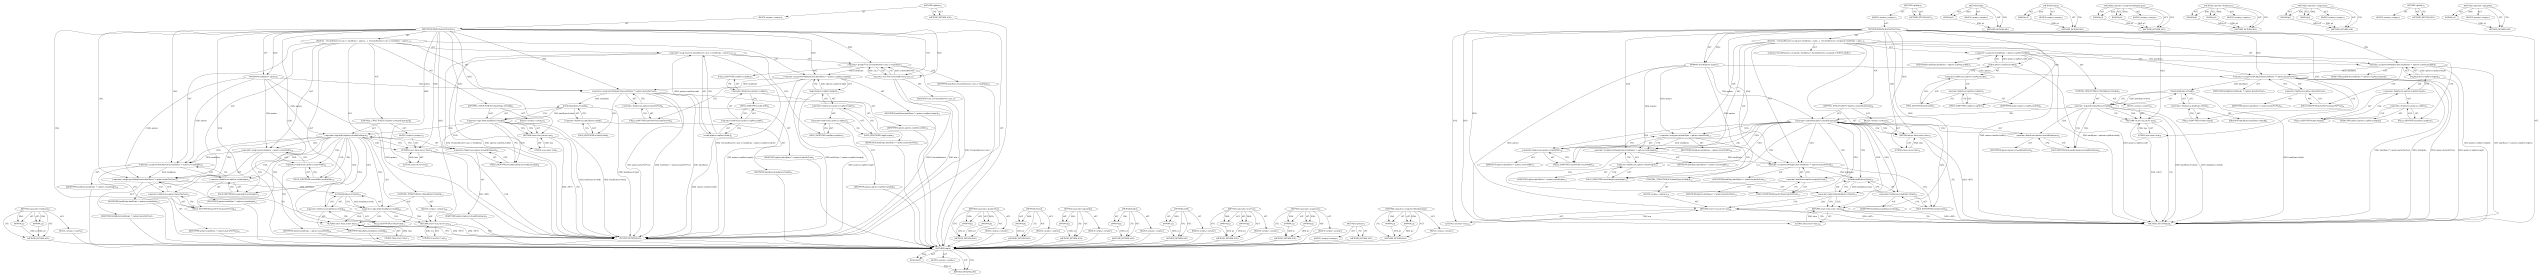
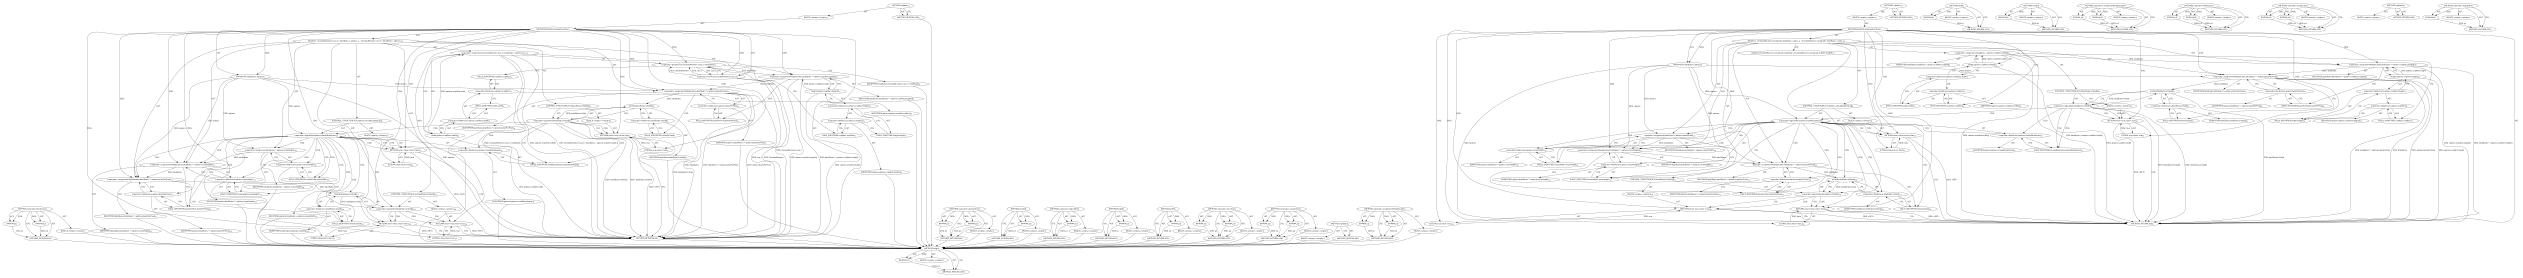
(884, 71) -> (711, 71)
(936, 99) -> none
